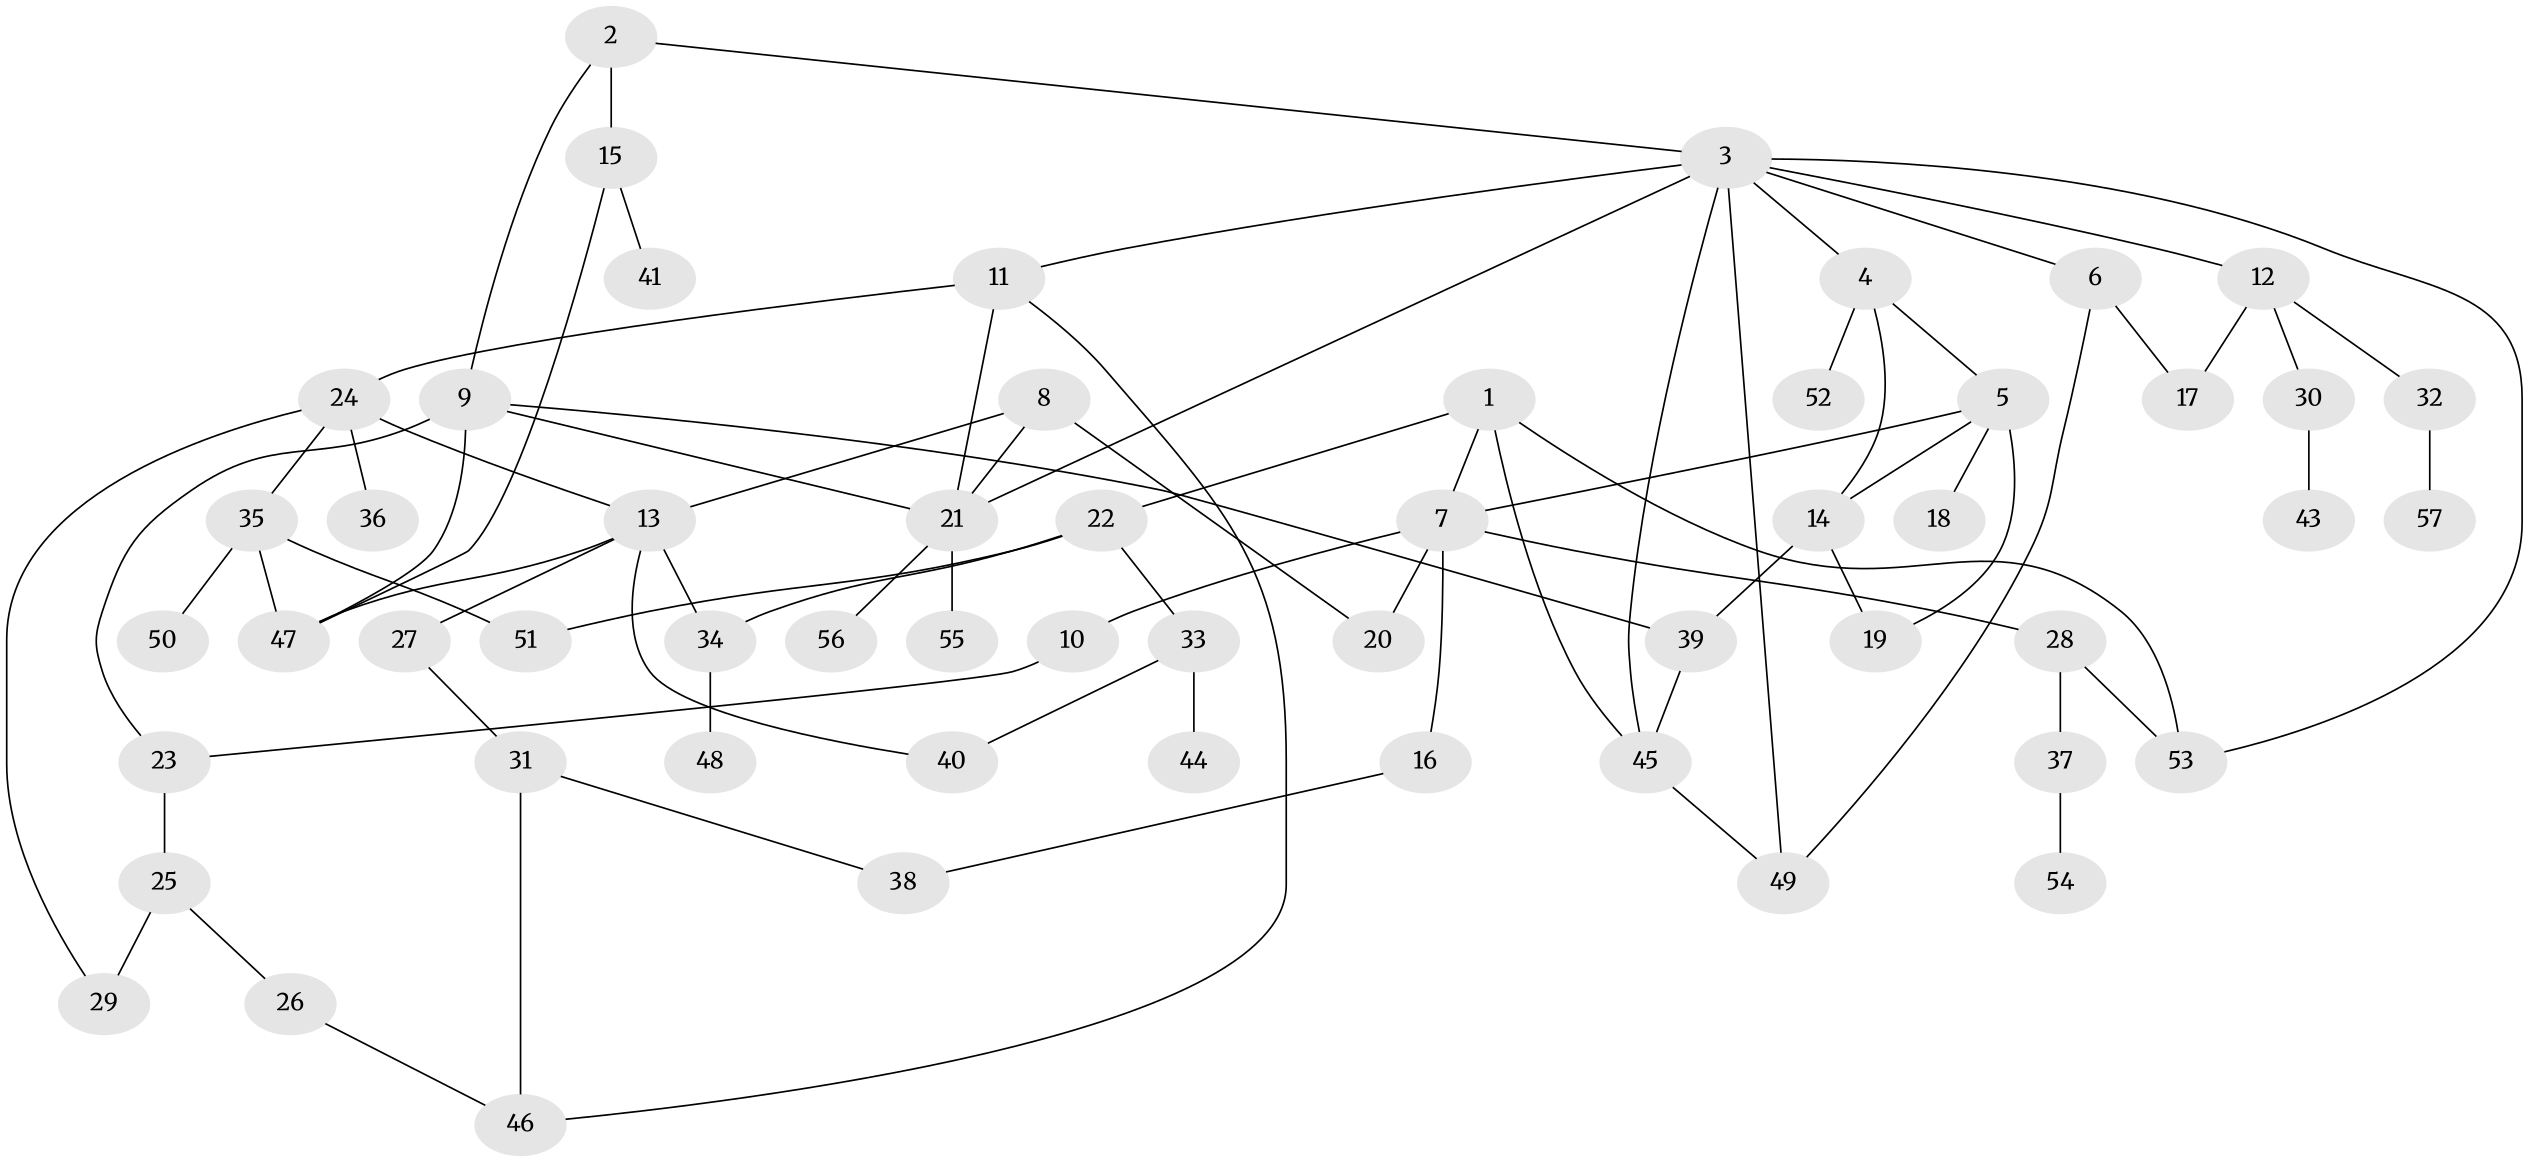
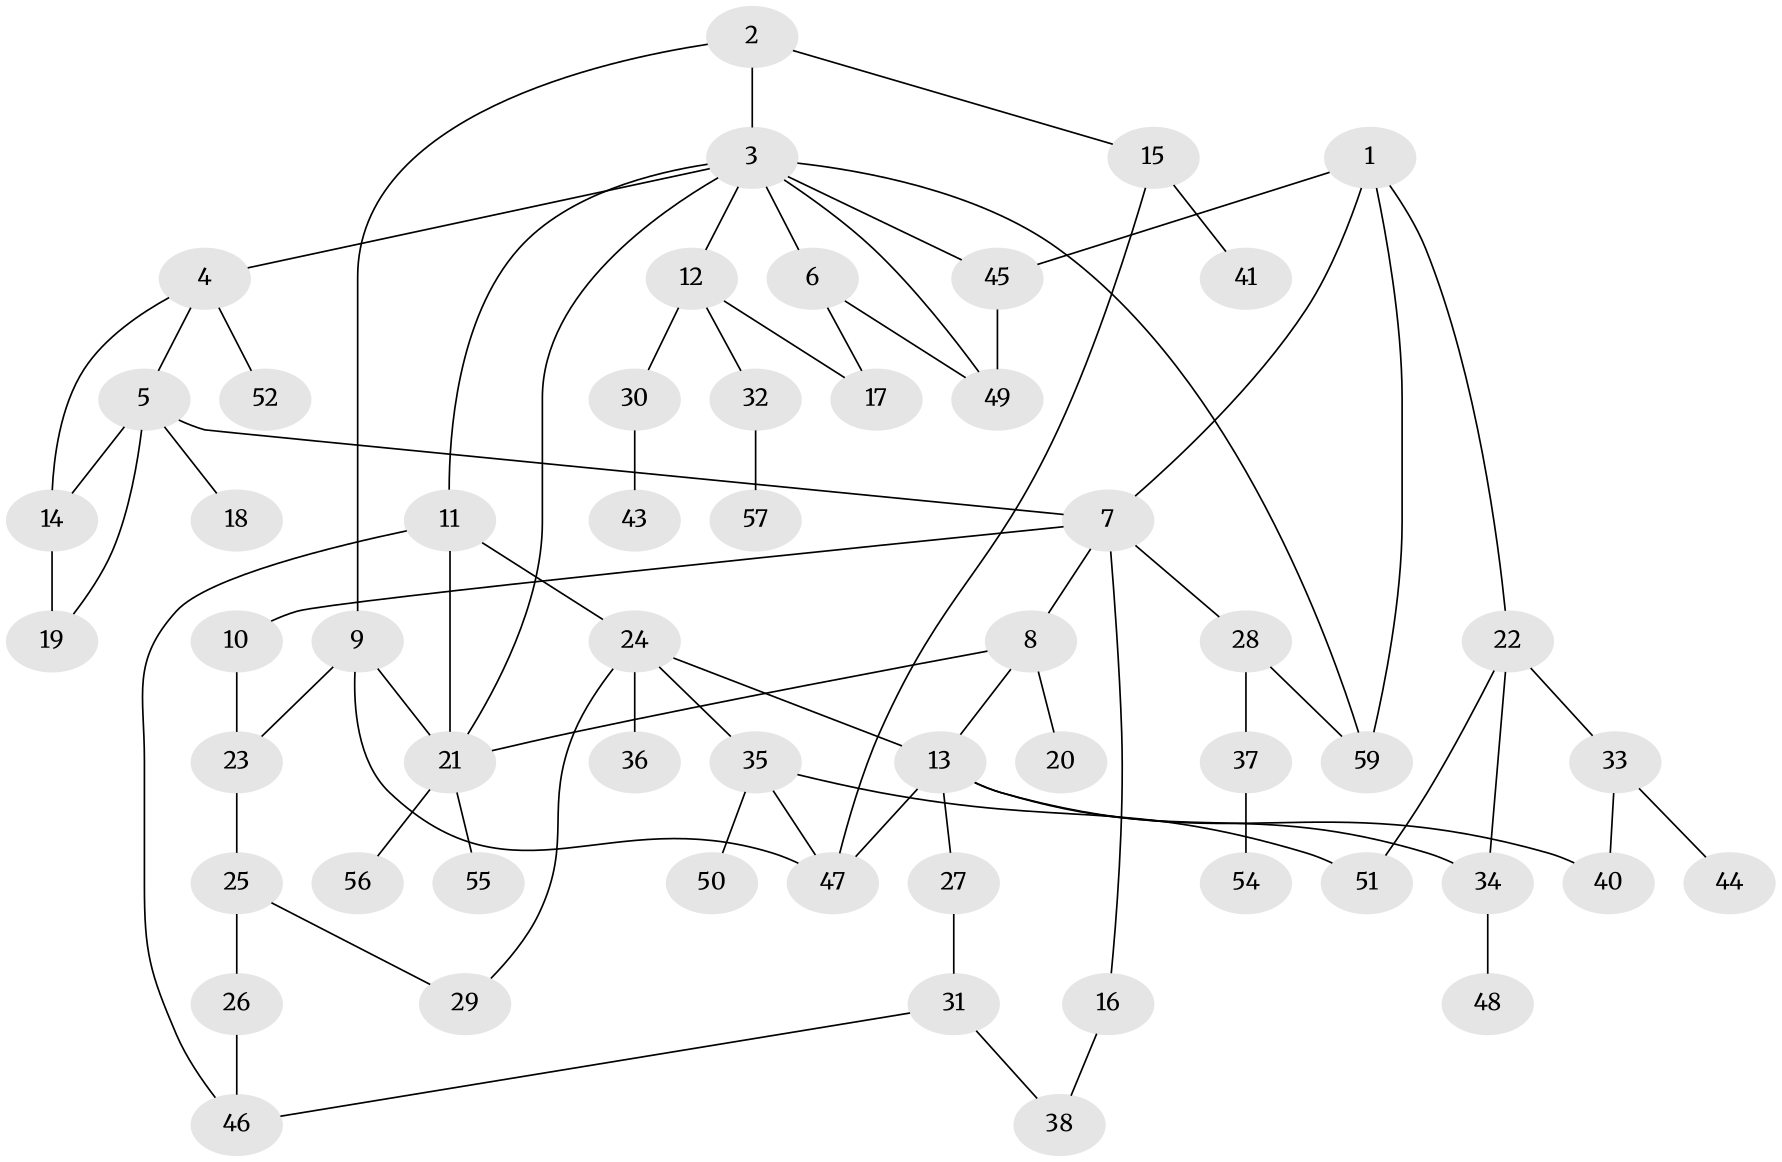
(1410, 581) -> (1070, 581)
(1691, 641) -> none
(2181, 762) -> (1367, 762)
